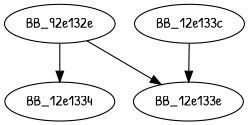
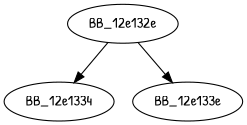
(60, 24) -> (123, 24)
(189, 24) -> none
